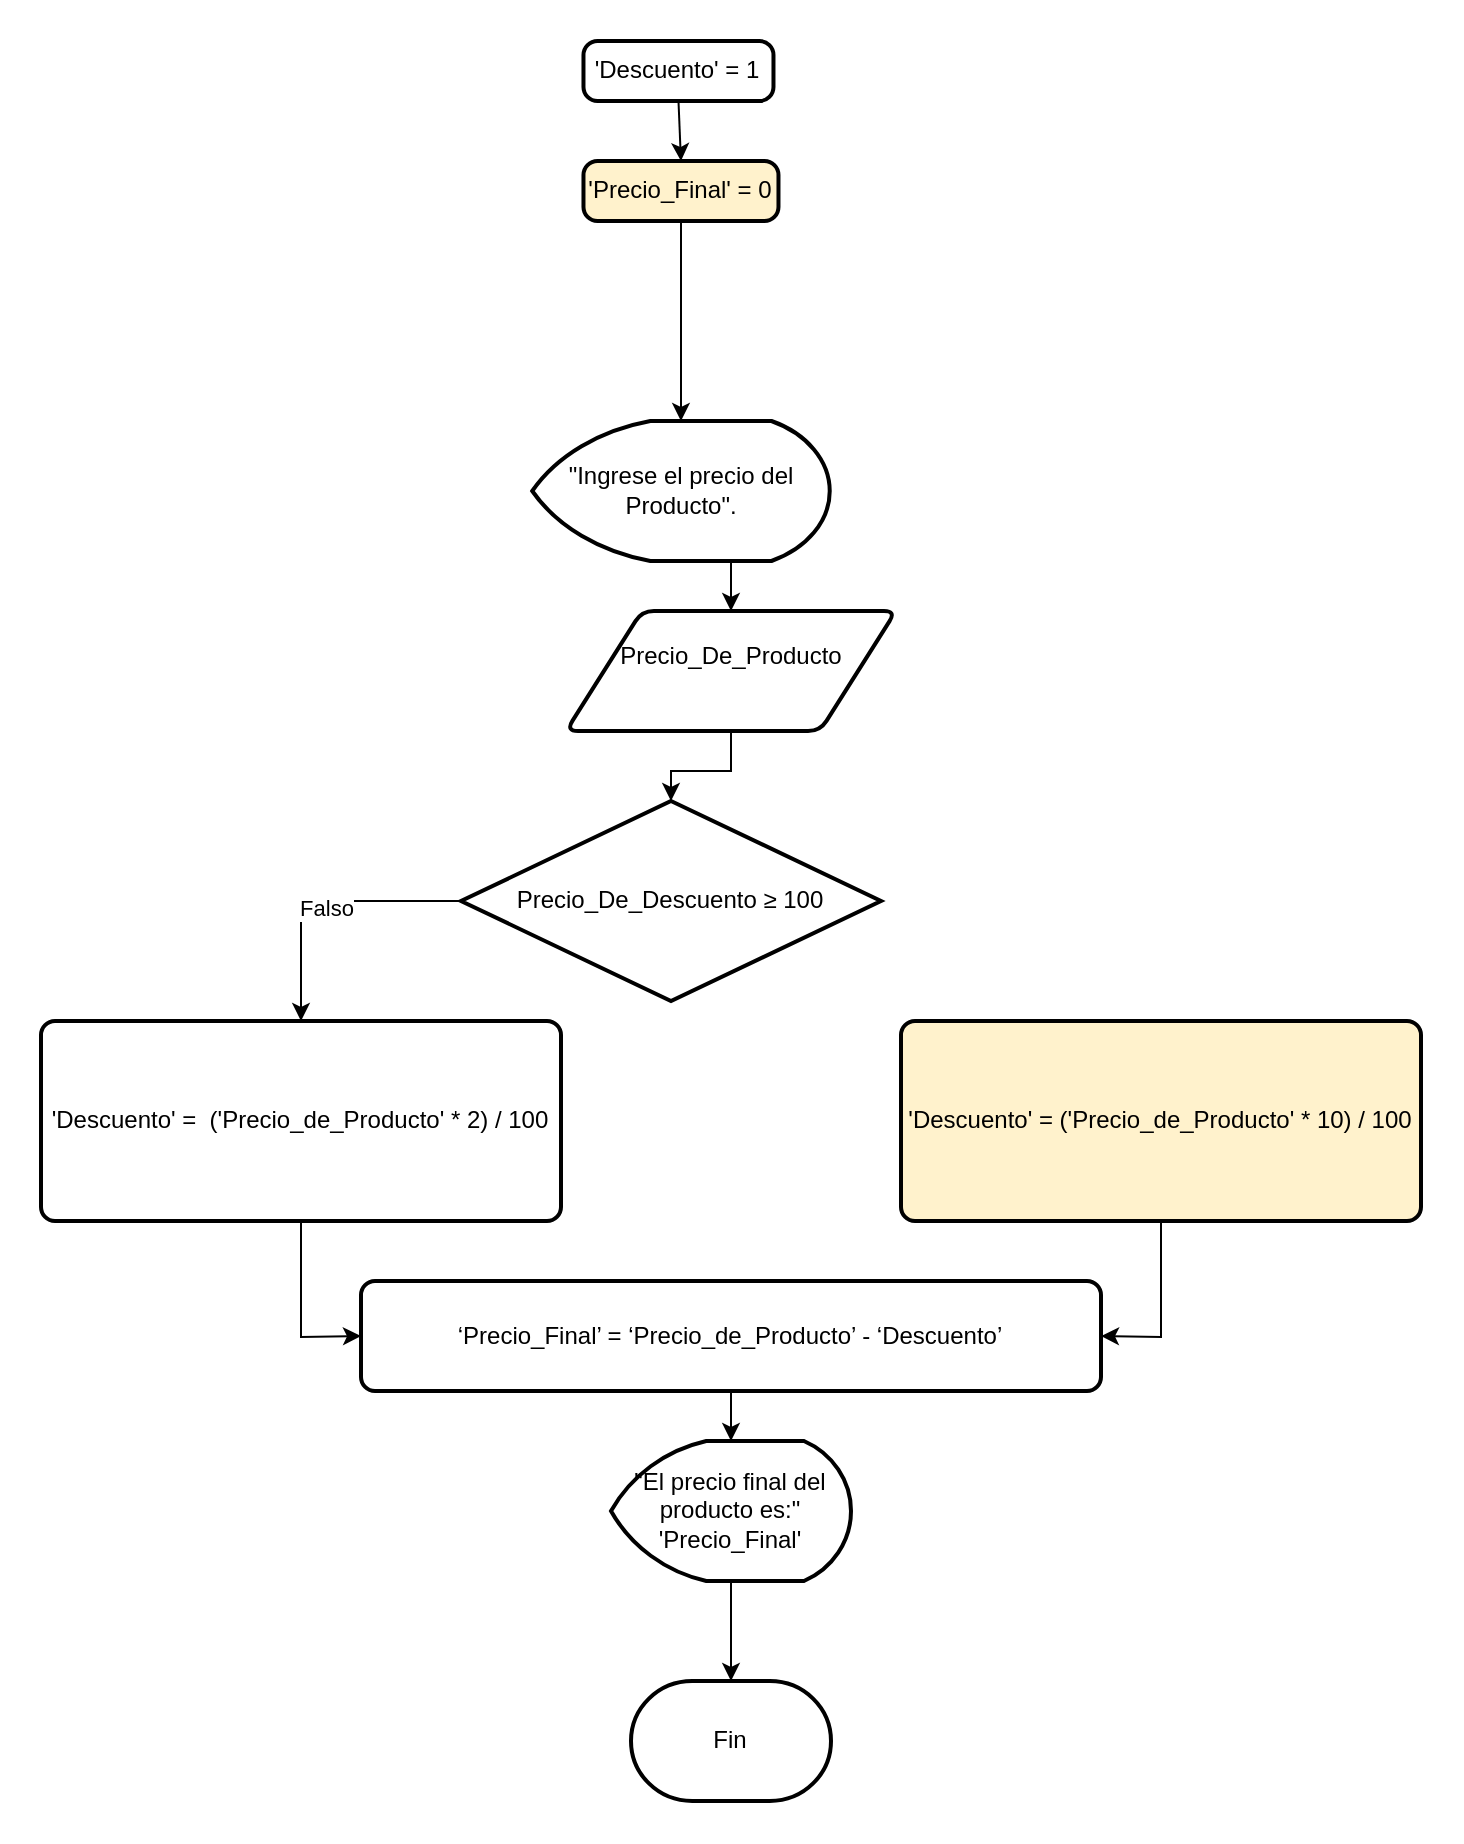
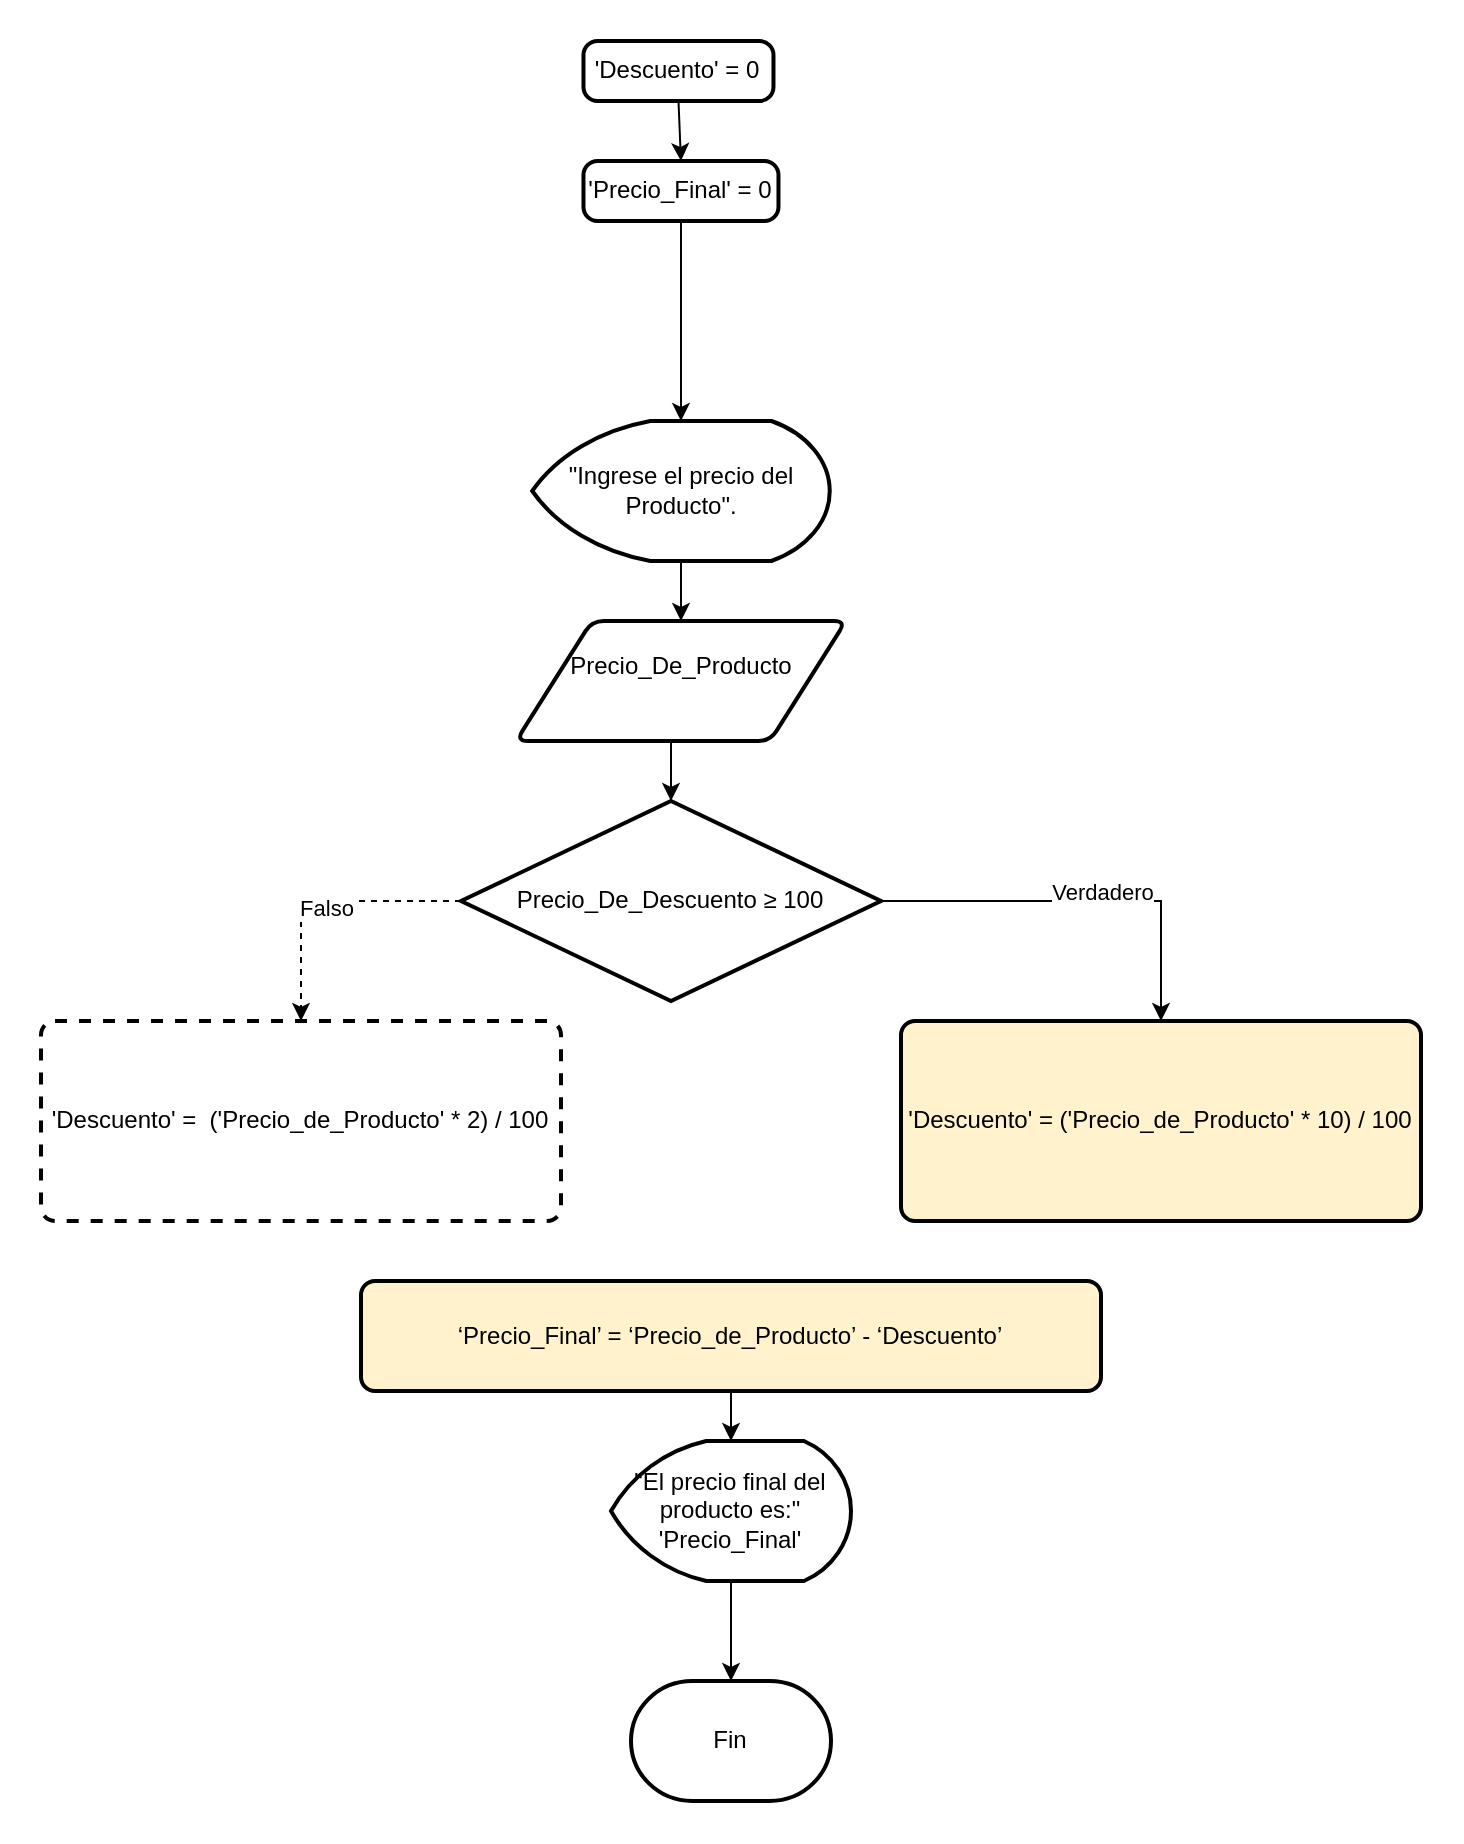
(678, 71) -> (678, 71)
(681, 191) -> (681, 191)
(731, 671) -> (681, 681)
(404, 901) -> (404, 901)
none -> (1075, 901)
(301, 1121) -> (301, 1121)
(301, 1302) -> none
(1161, 1302) -> none
(731, 1336) -> (731, 1336)
